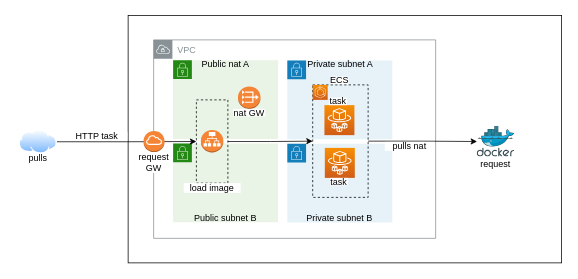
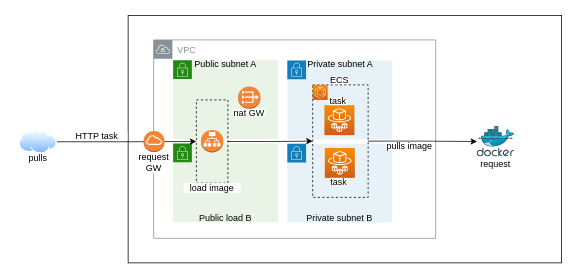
(225, 64) -> (225, 64)
(410, 147) -> (410, 147)
(225, 219) -> (225, 219)
